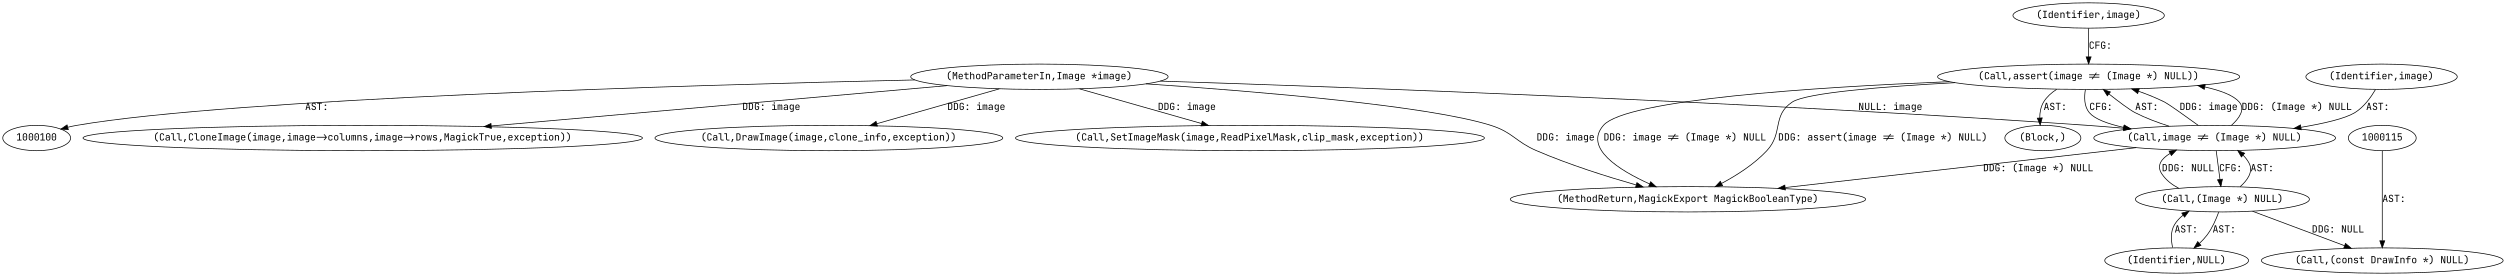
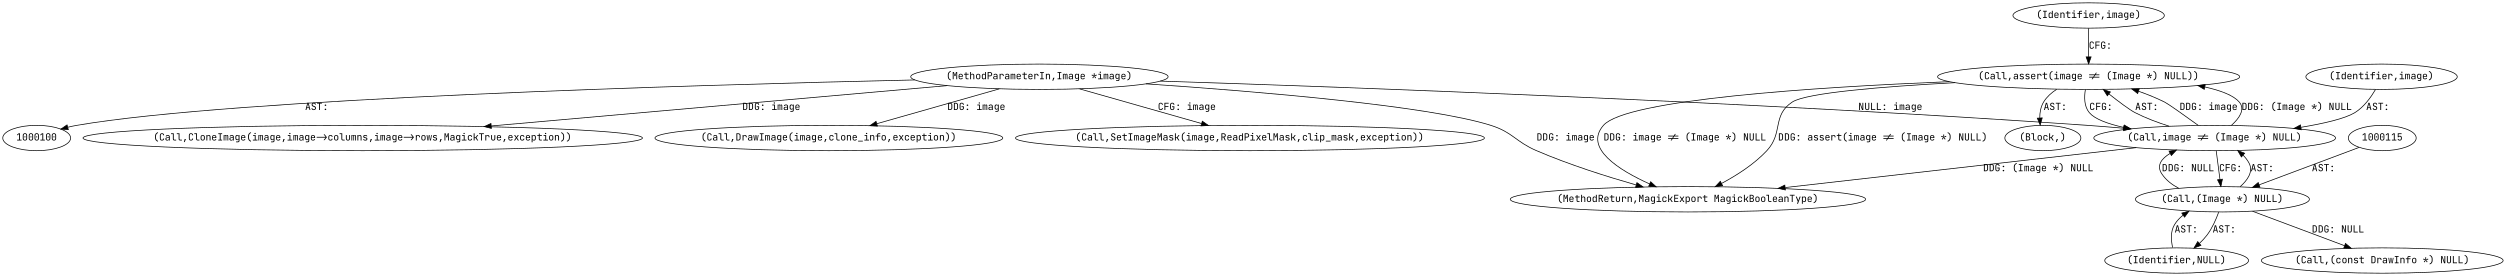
(1187, 107) -> (1187, 107)
(2382, 196) -> (2309, 166)
